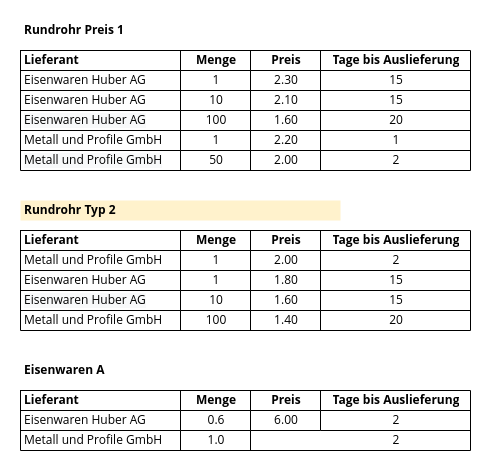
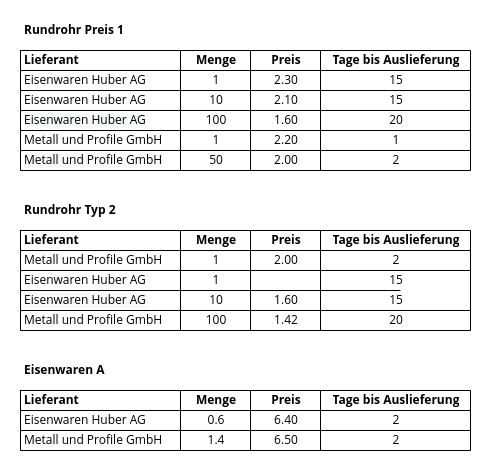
(181, 211) -> (181, 211)
(286, 281) -> none
(287, 321) -> (287, 321)
(287, 421) -> (287, 421)
(217, 441) -> (217, 441)
none -> (286, 441)
